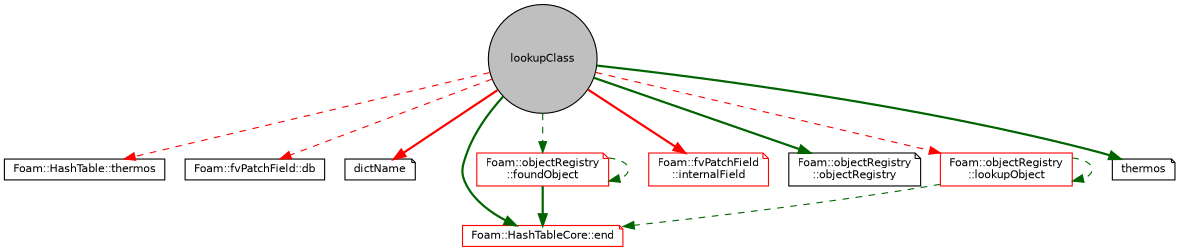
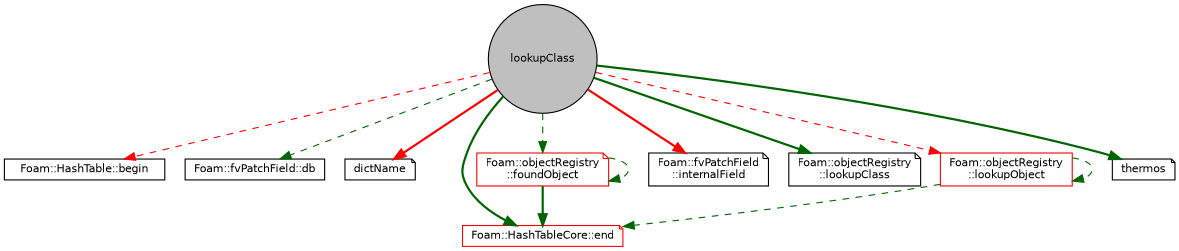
(391, 117) -> (391, 117)
(85, 169) -> (85, 169)
(709, 169) -> (709, 169)
(855, 169) -> (855, 169)
